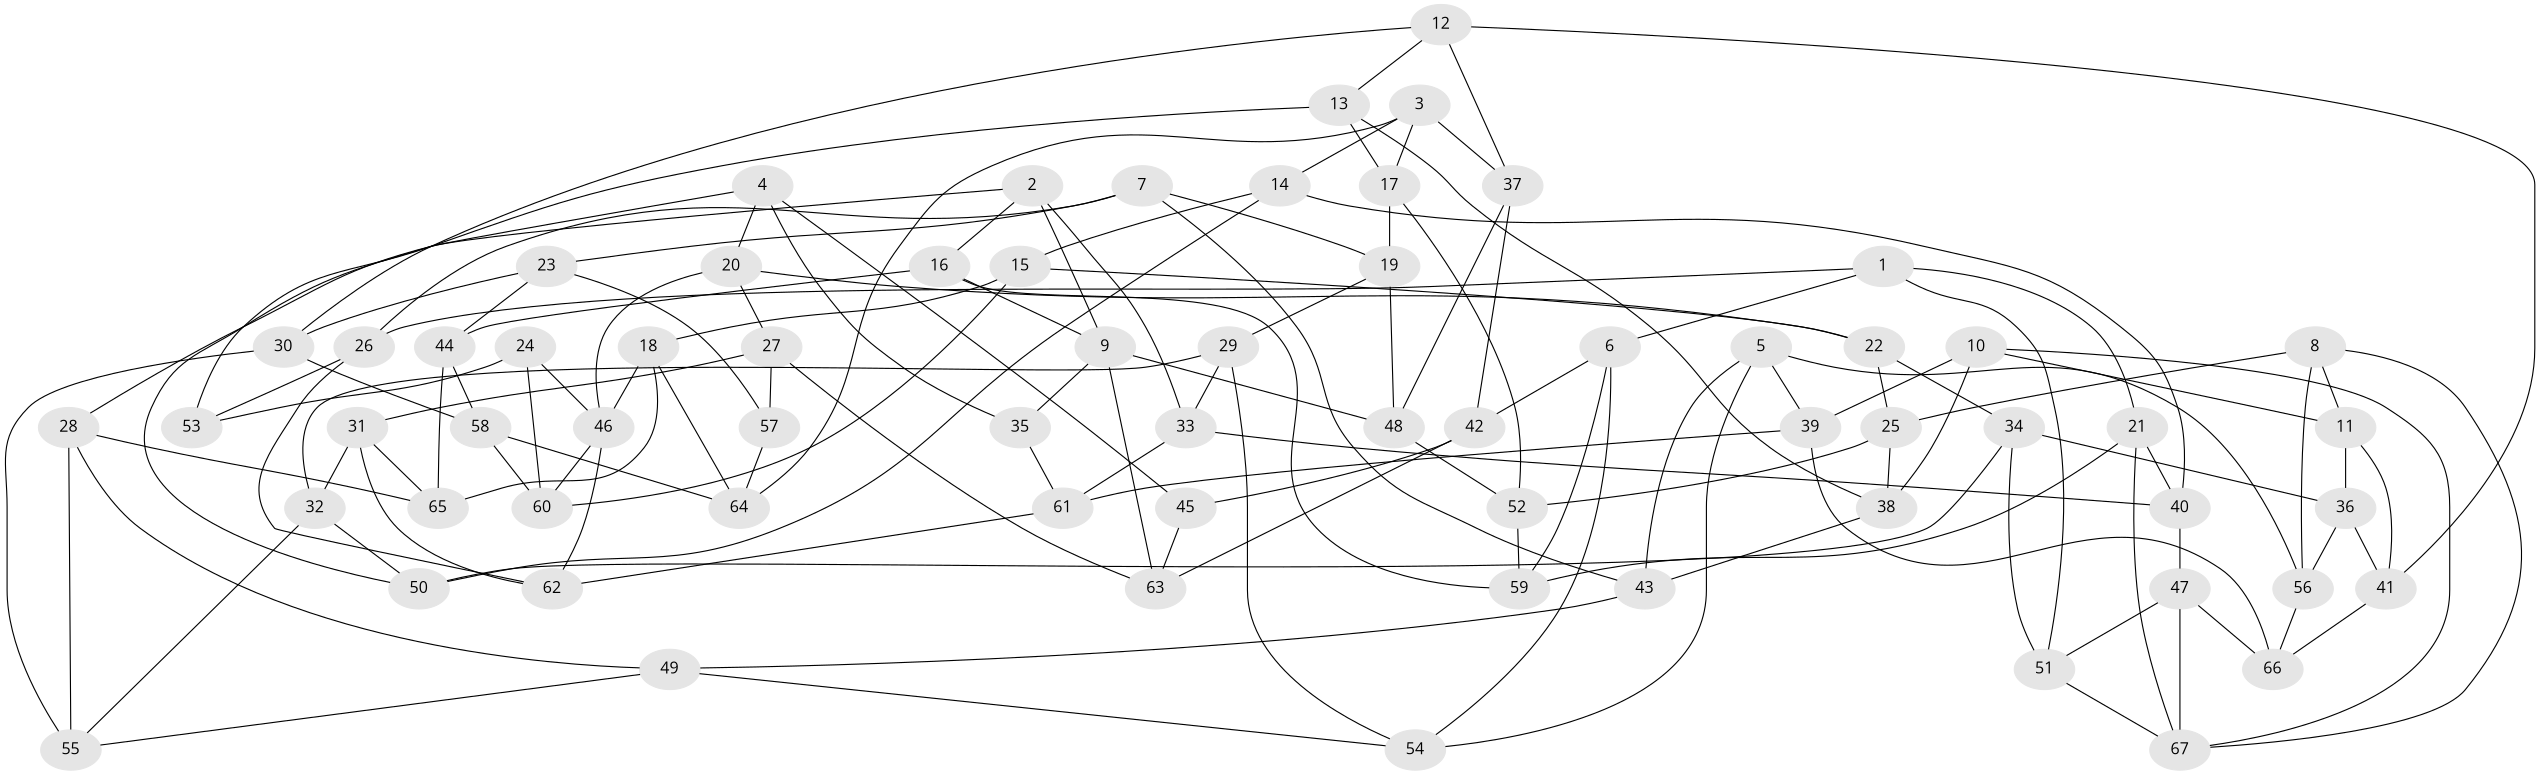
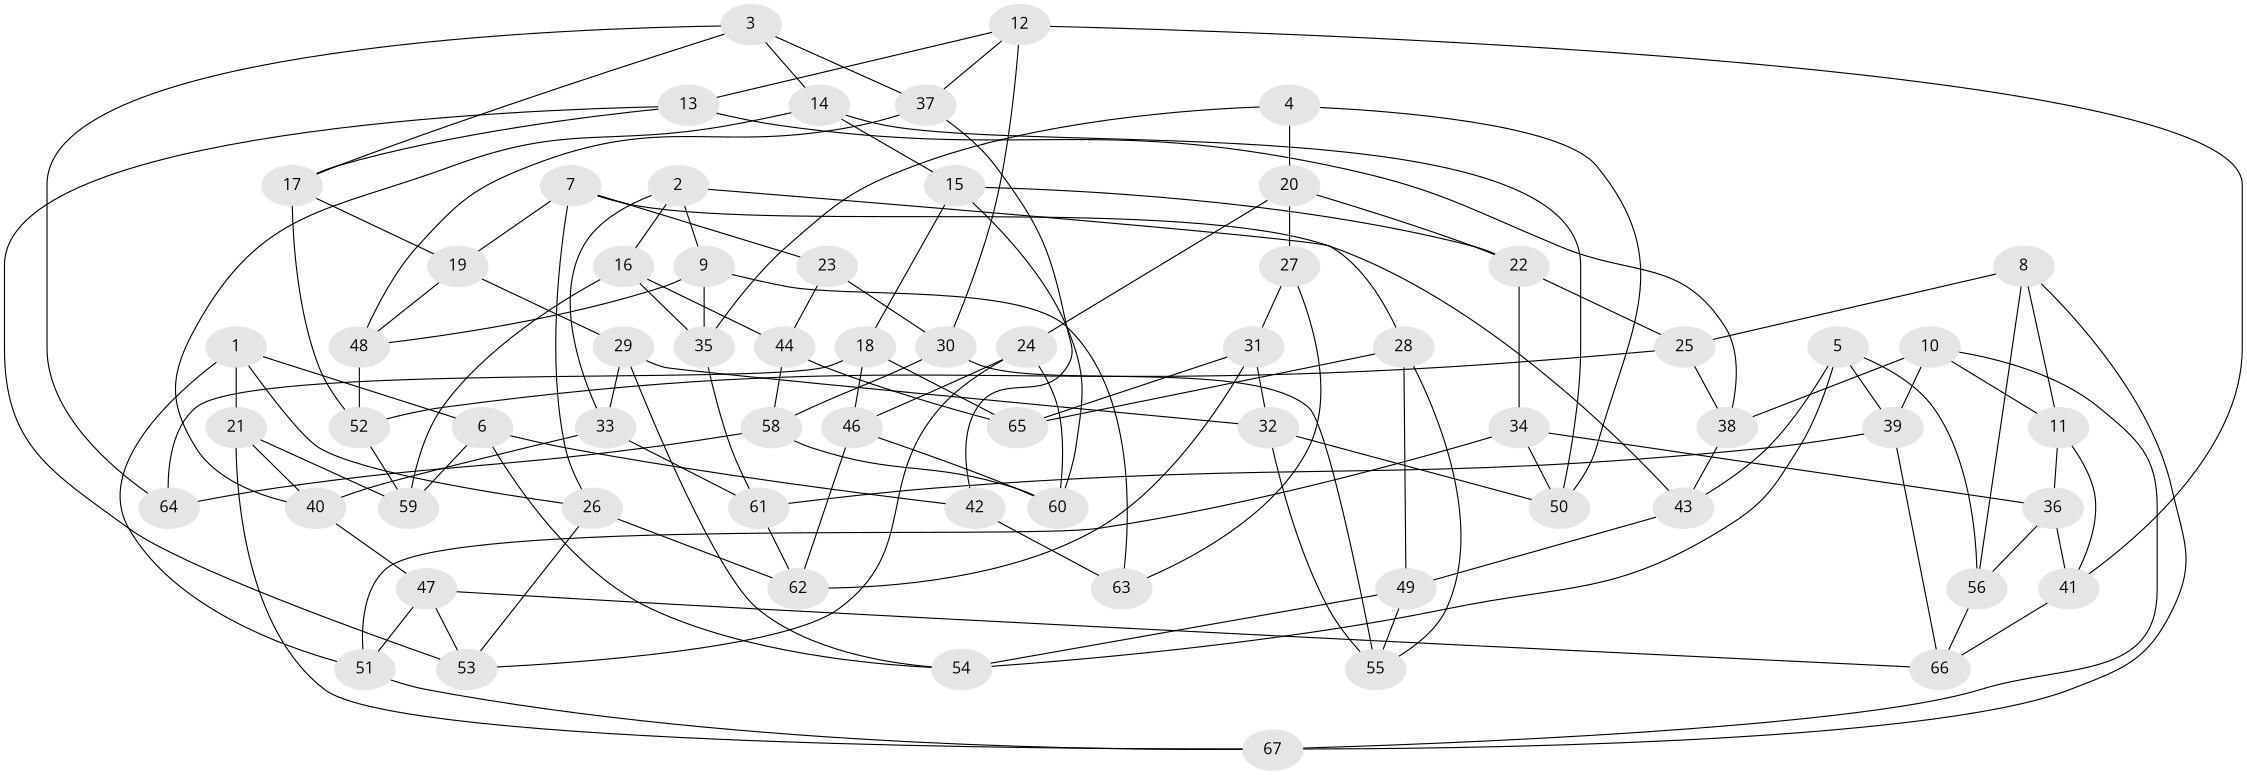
(1022, 307) -> (664, 307)
(617, 316) -> (1158, 266)
(769, 428) -> none
(1186, 508) -> none
(2180, 669) -> (447, 629)
